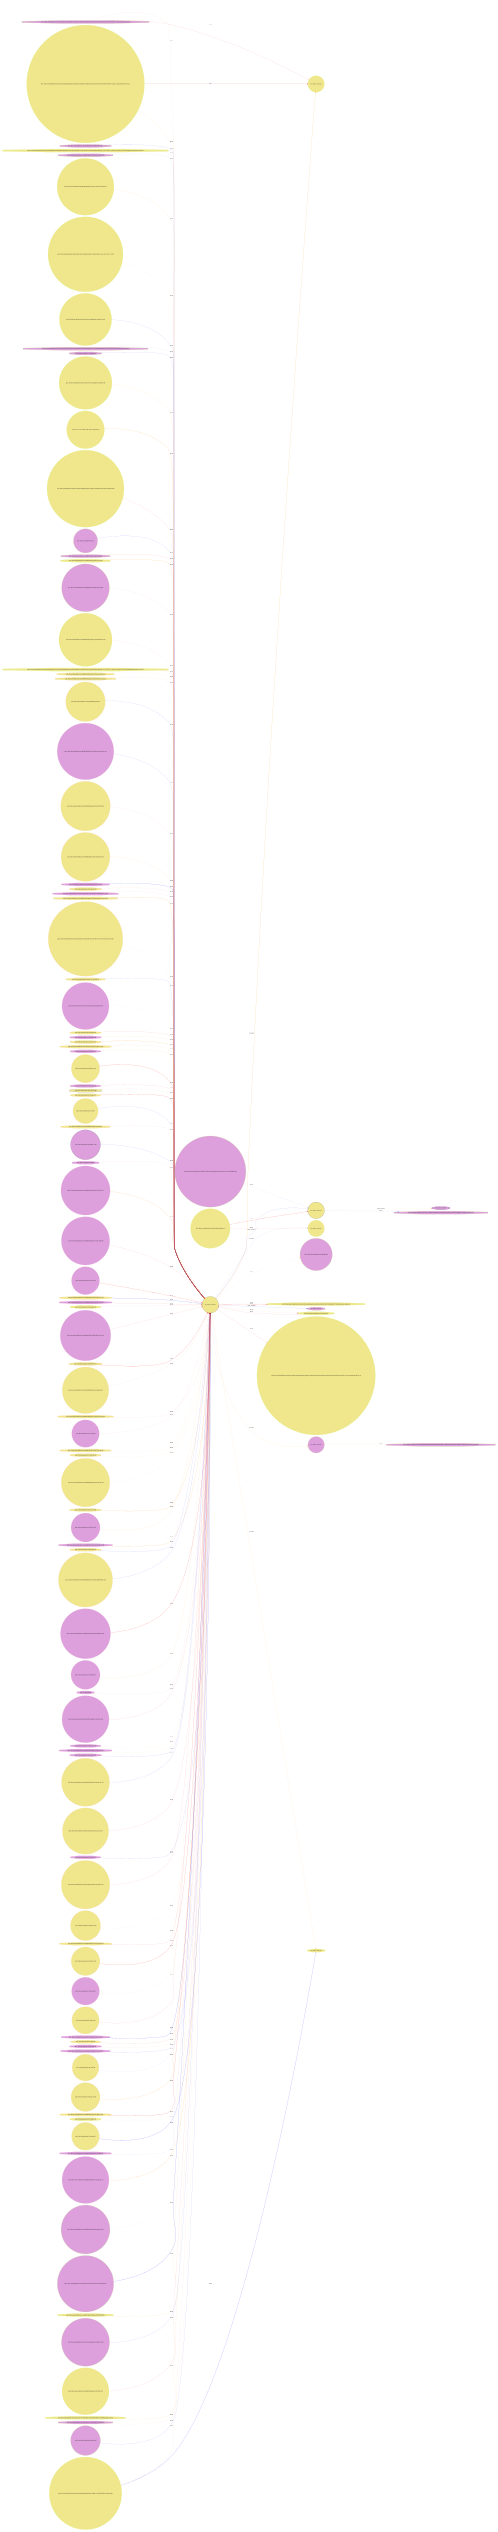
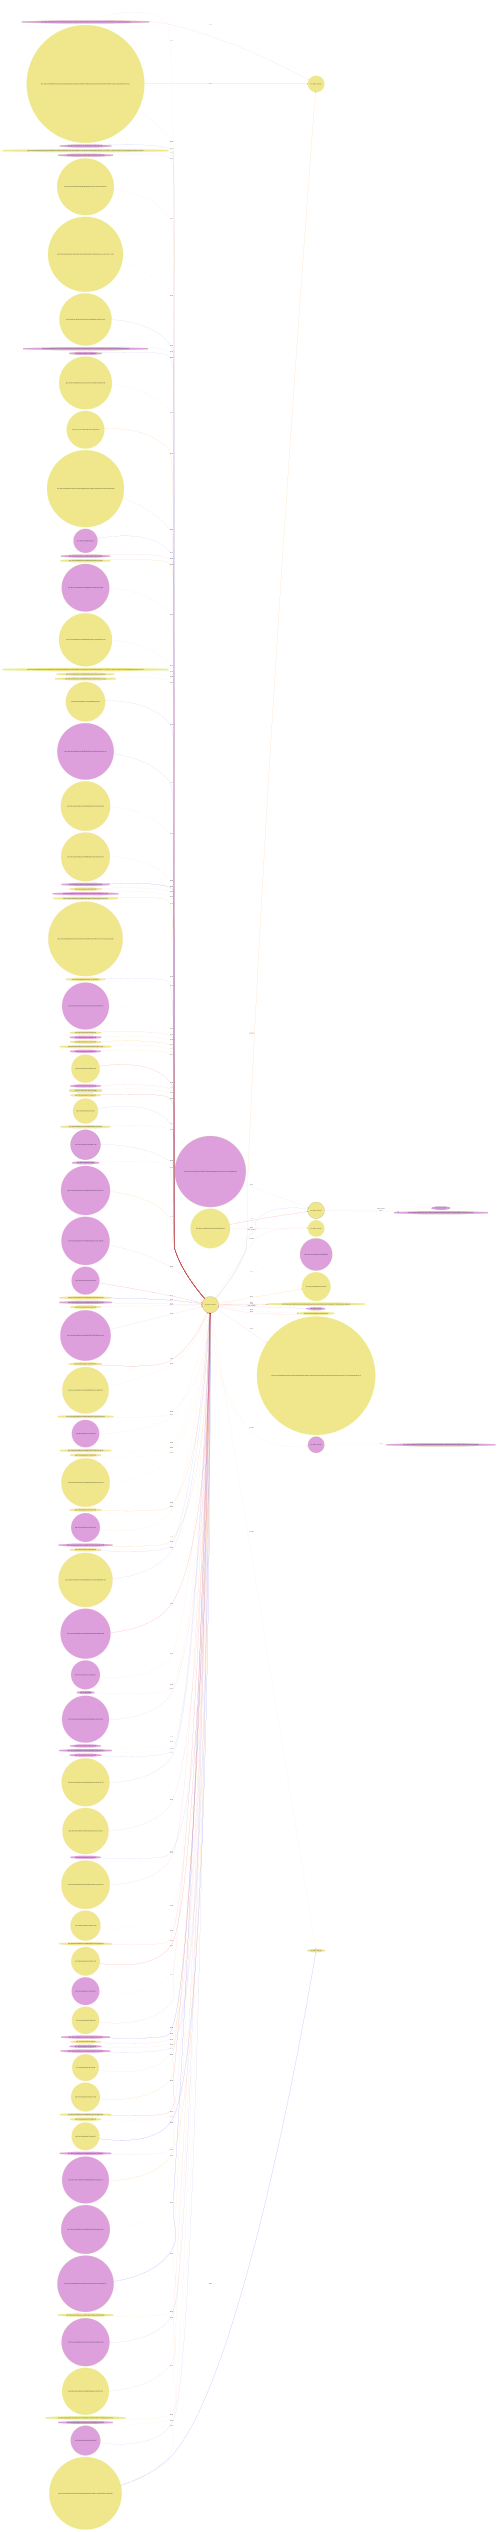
none -> (316, 1287)
